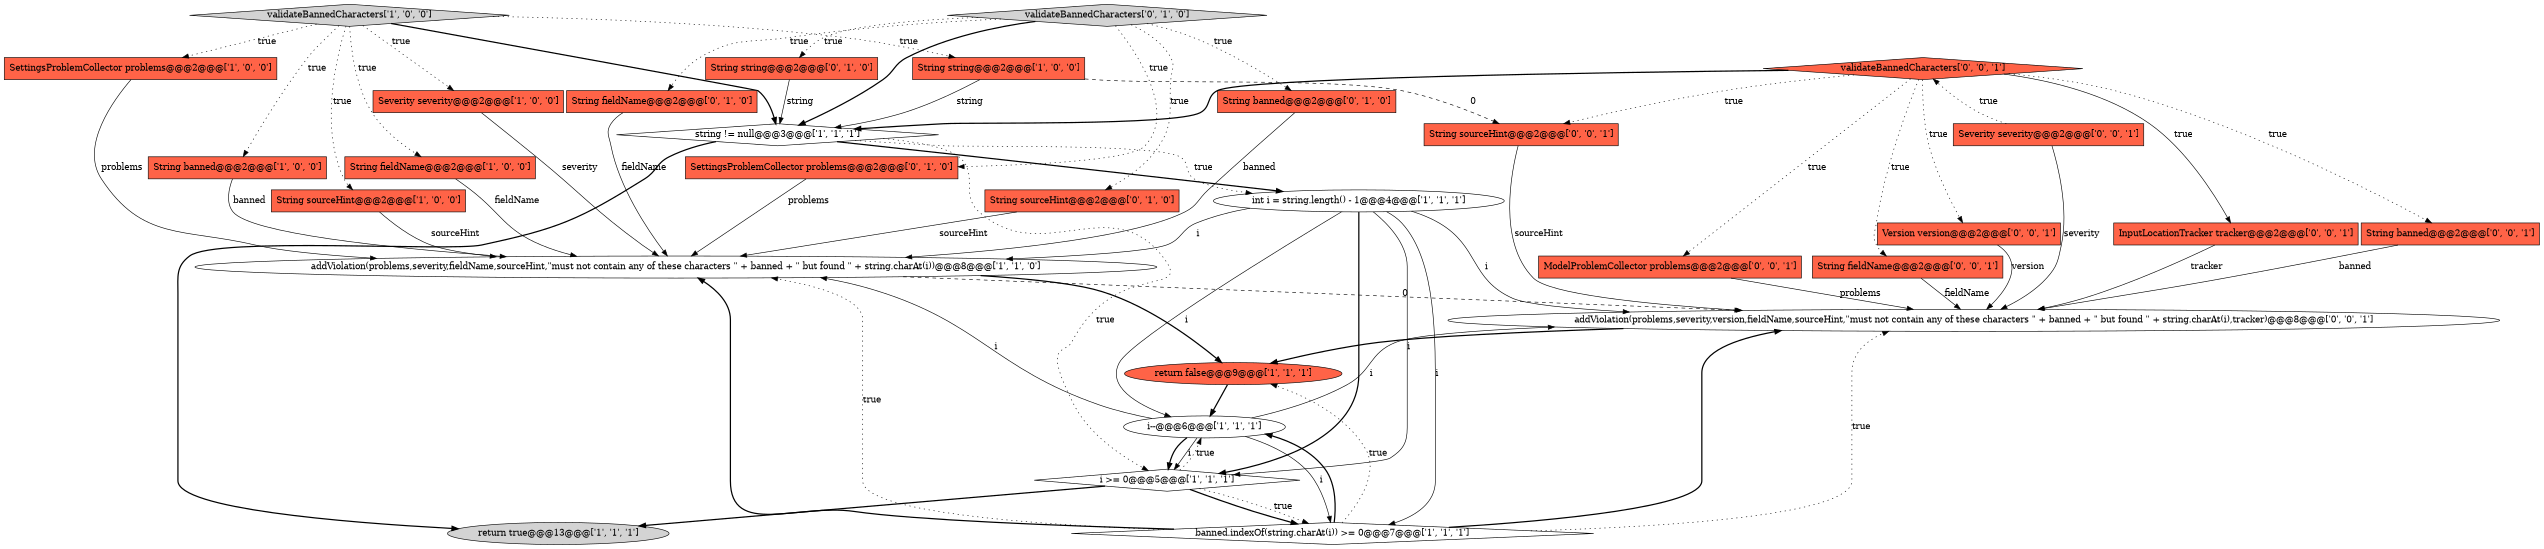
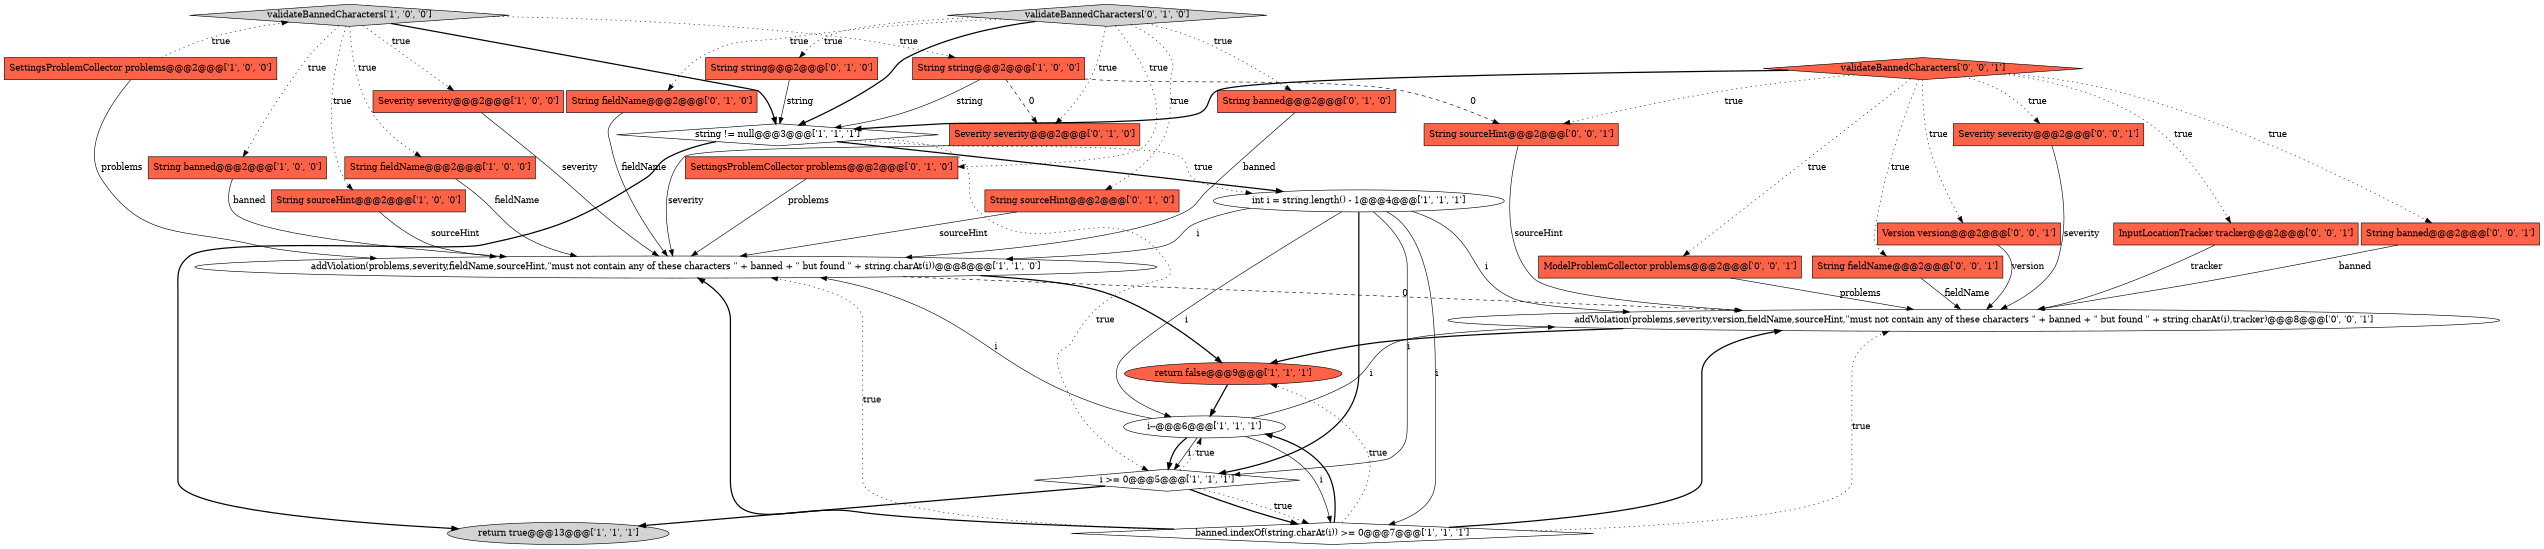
(253, 40) -> (220, 35)
(1970, 107) -> (2003, 92)
(2136, 115) -> (2136, 115)
none -> (1045, 135)
